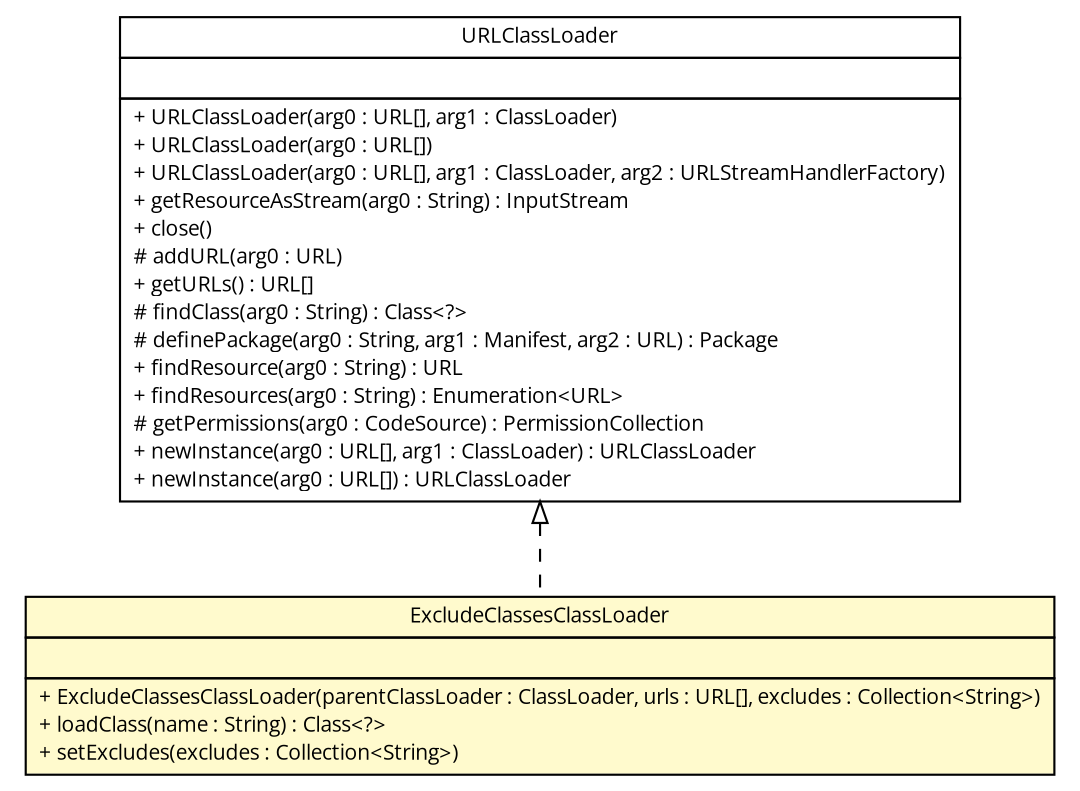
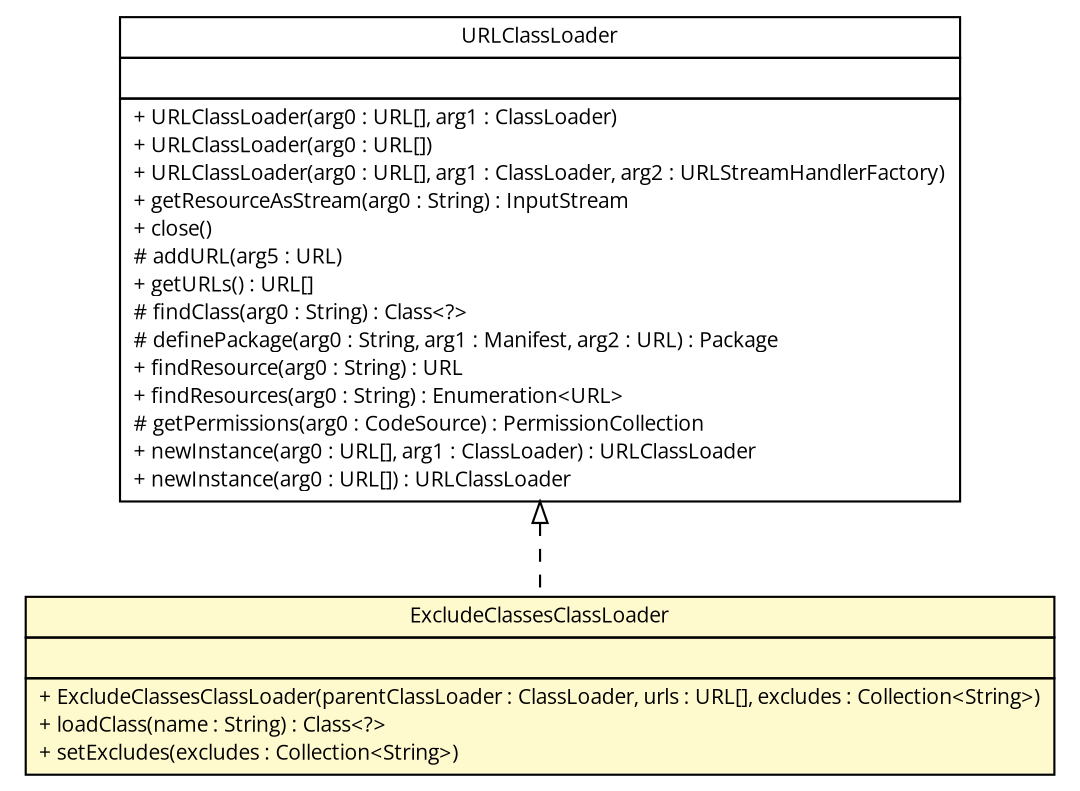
(239, 257) -> (239, 257)
